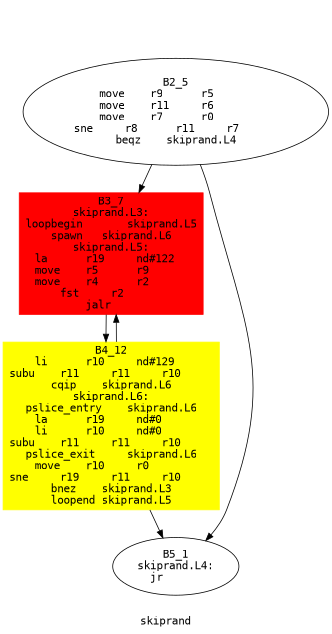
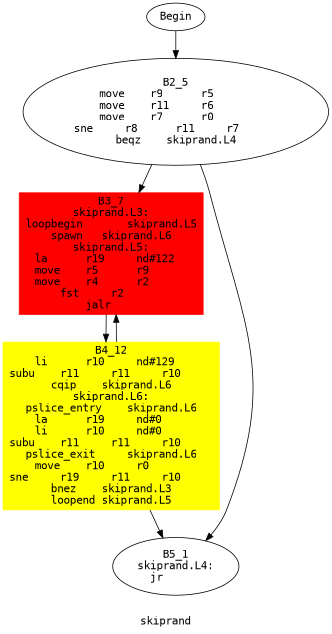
none -> (176, 17)
